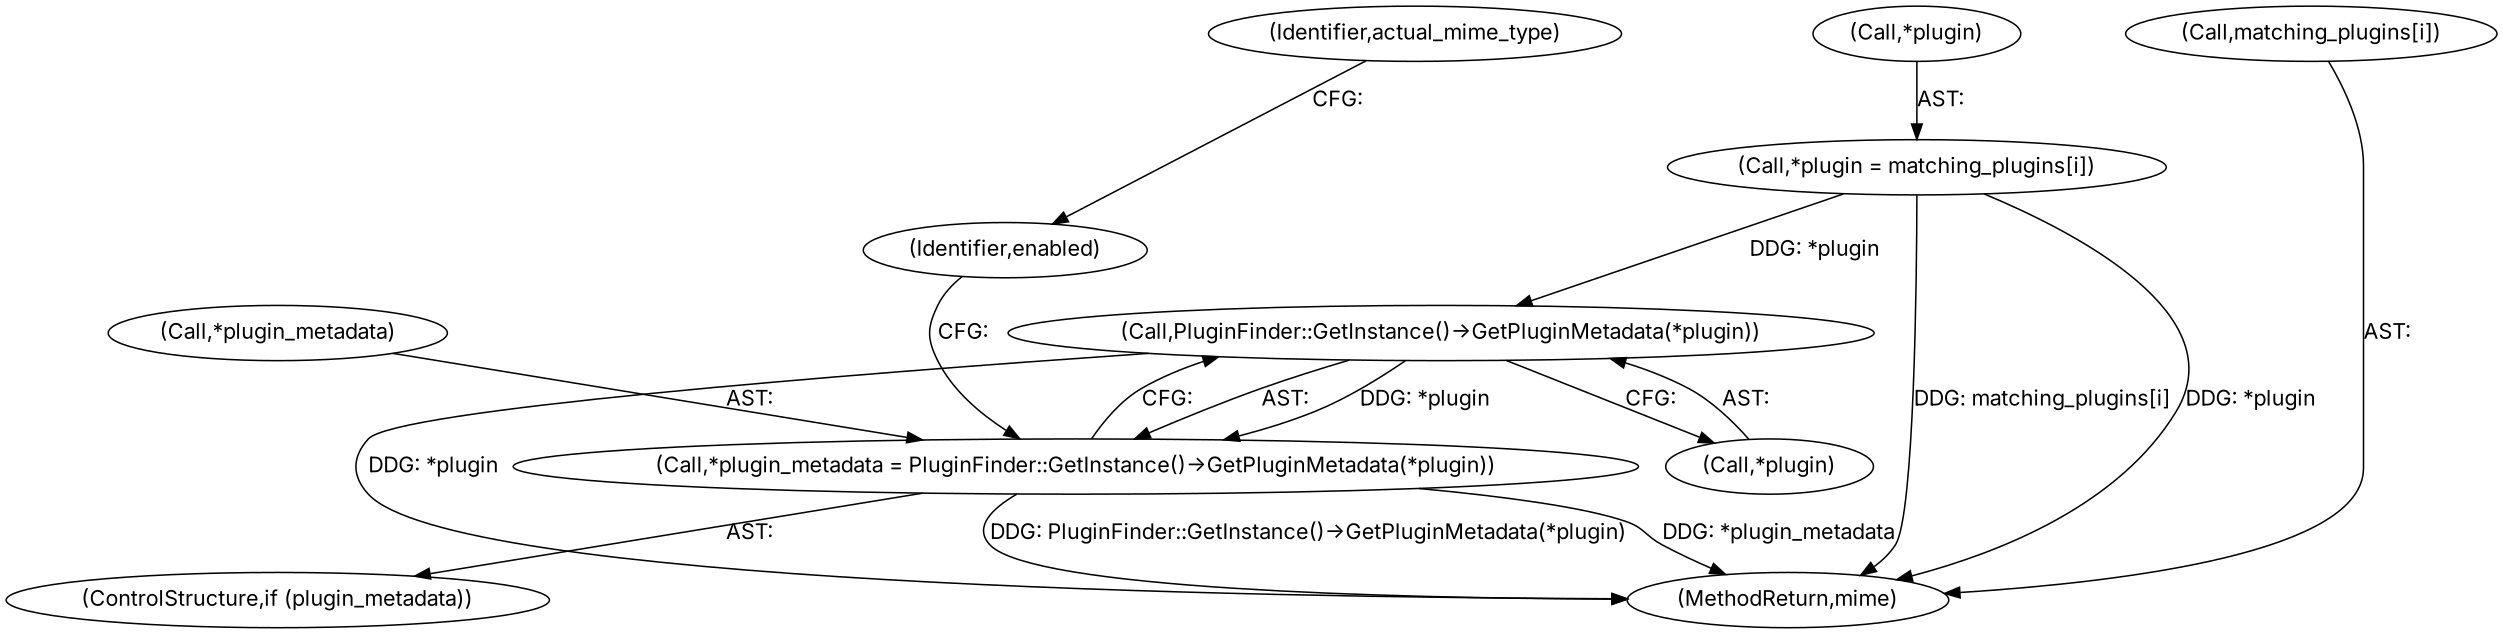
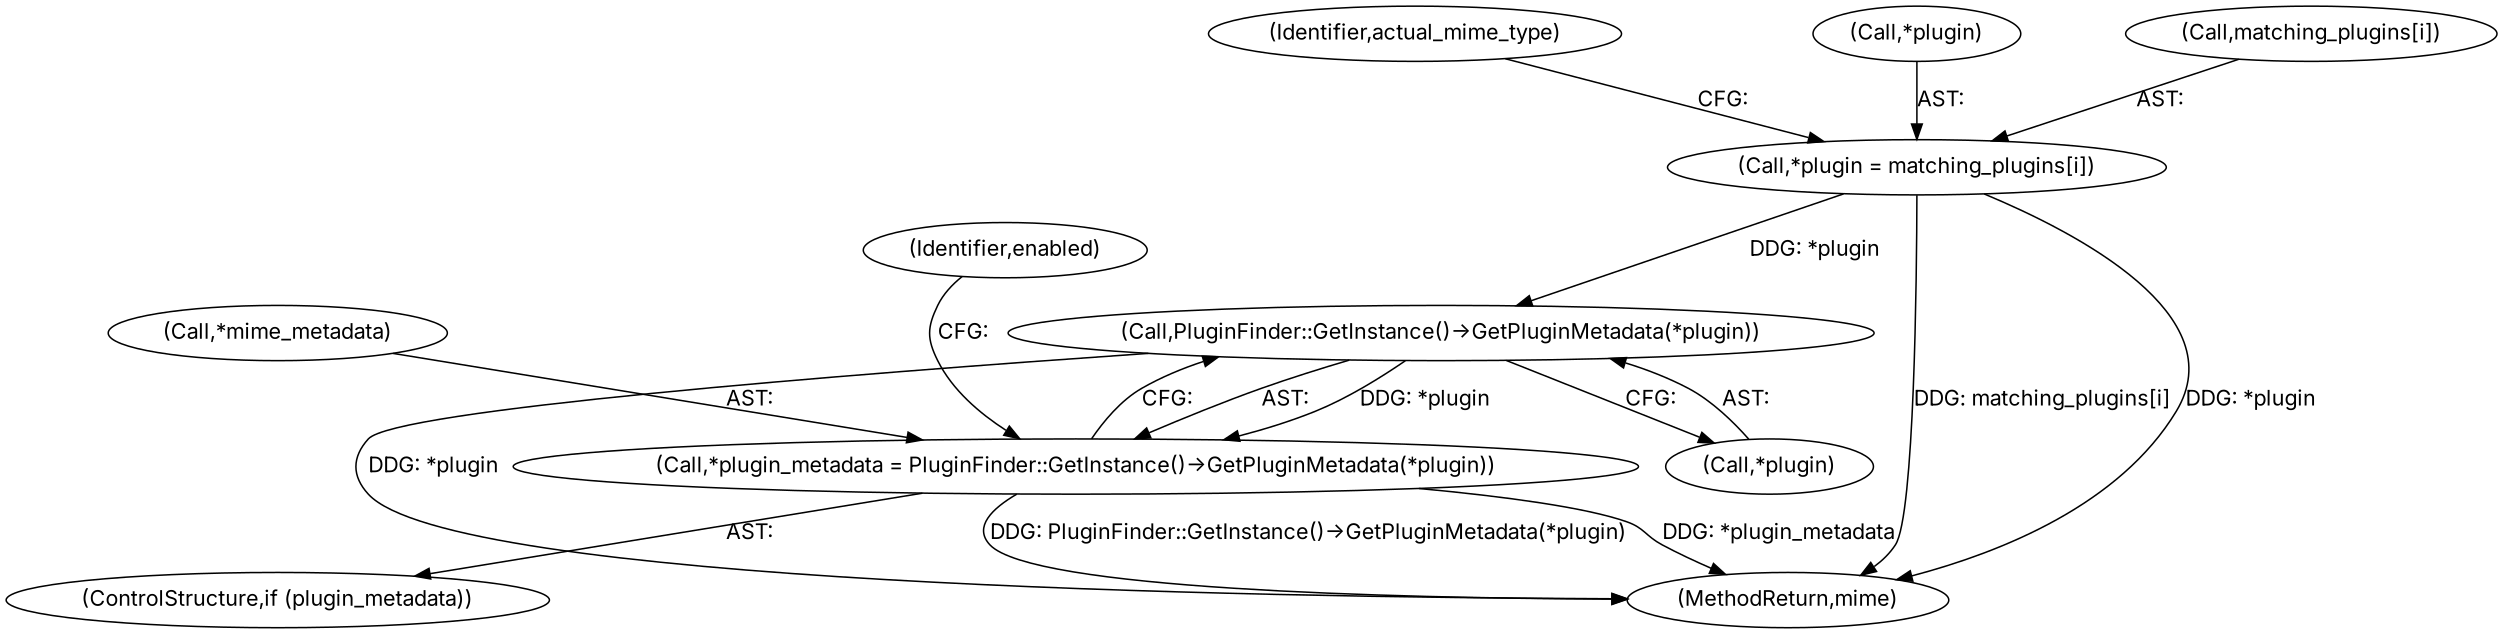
(1216, 139) -> (1657, 98)
(278, 333) -> (278, 333)
(2359, 481) -> (2123, 98)
